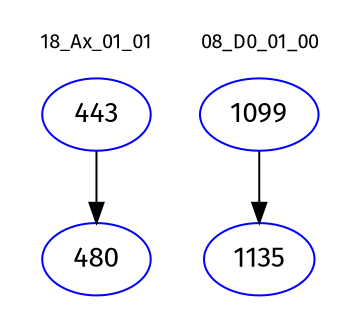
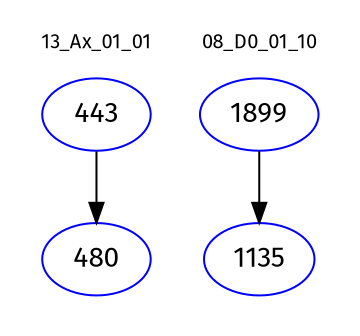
(96, 43) -> (96, 43)
(260, 43) -> (260, 43)
(259, 115) -> (259, 115)
